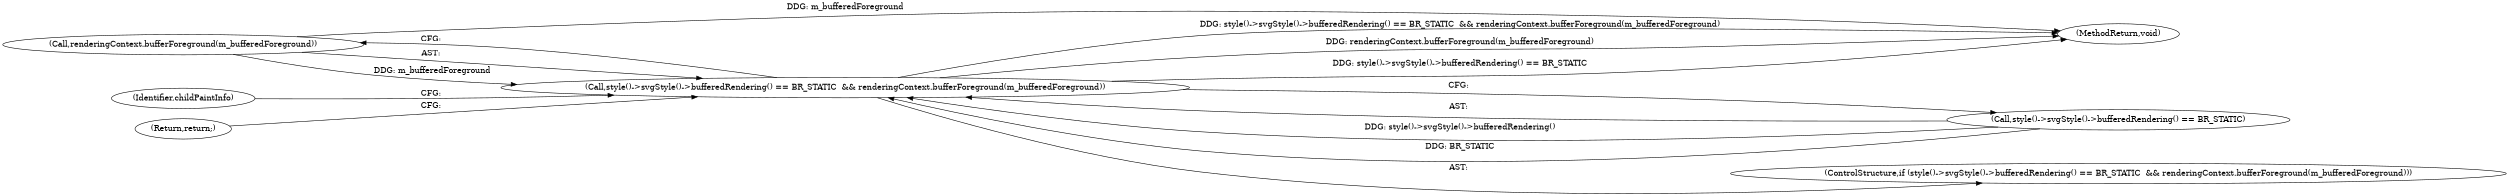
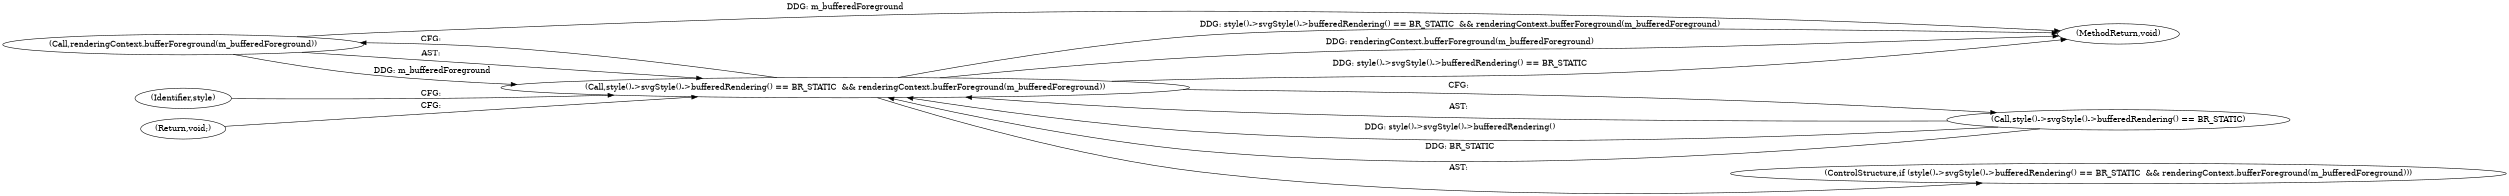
(183, 98) -> (183, 98)
(183, 129) -> (183, 129)
